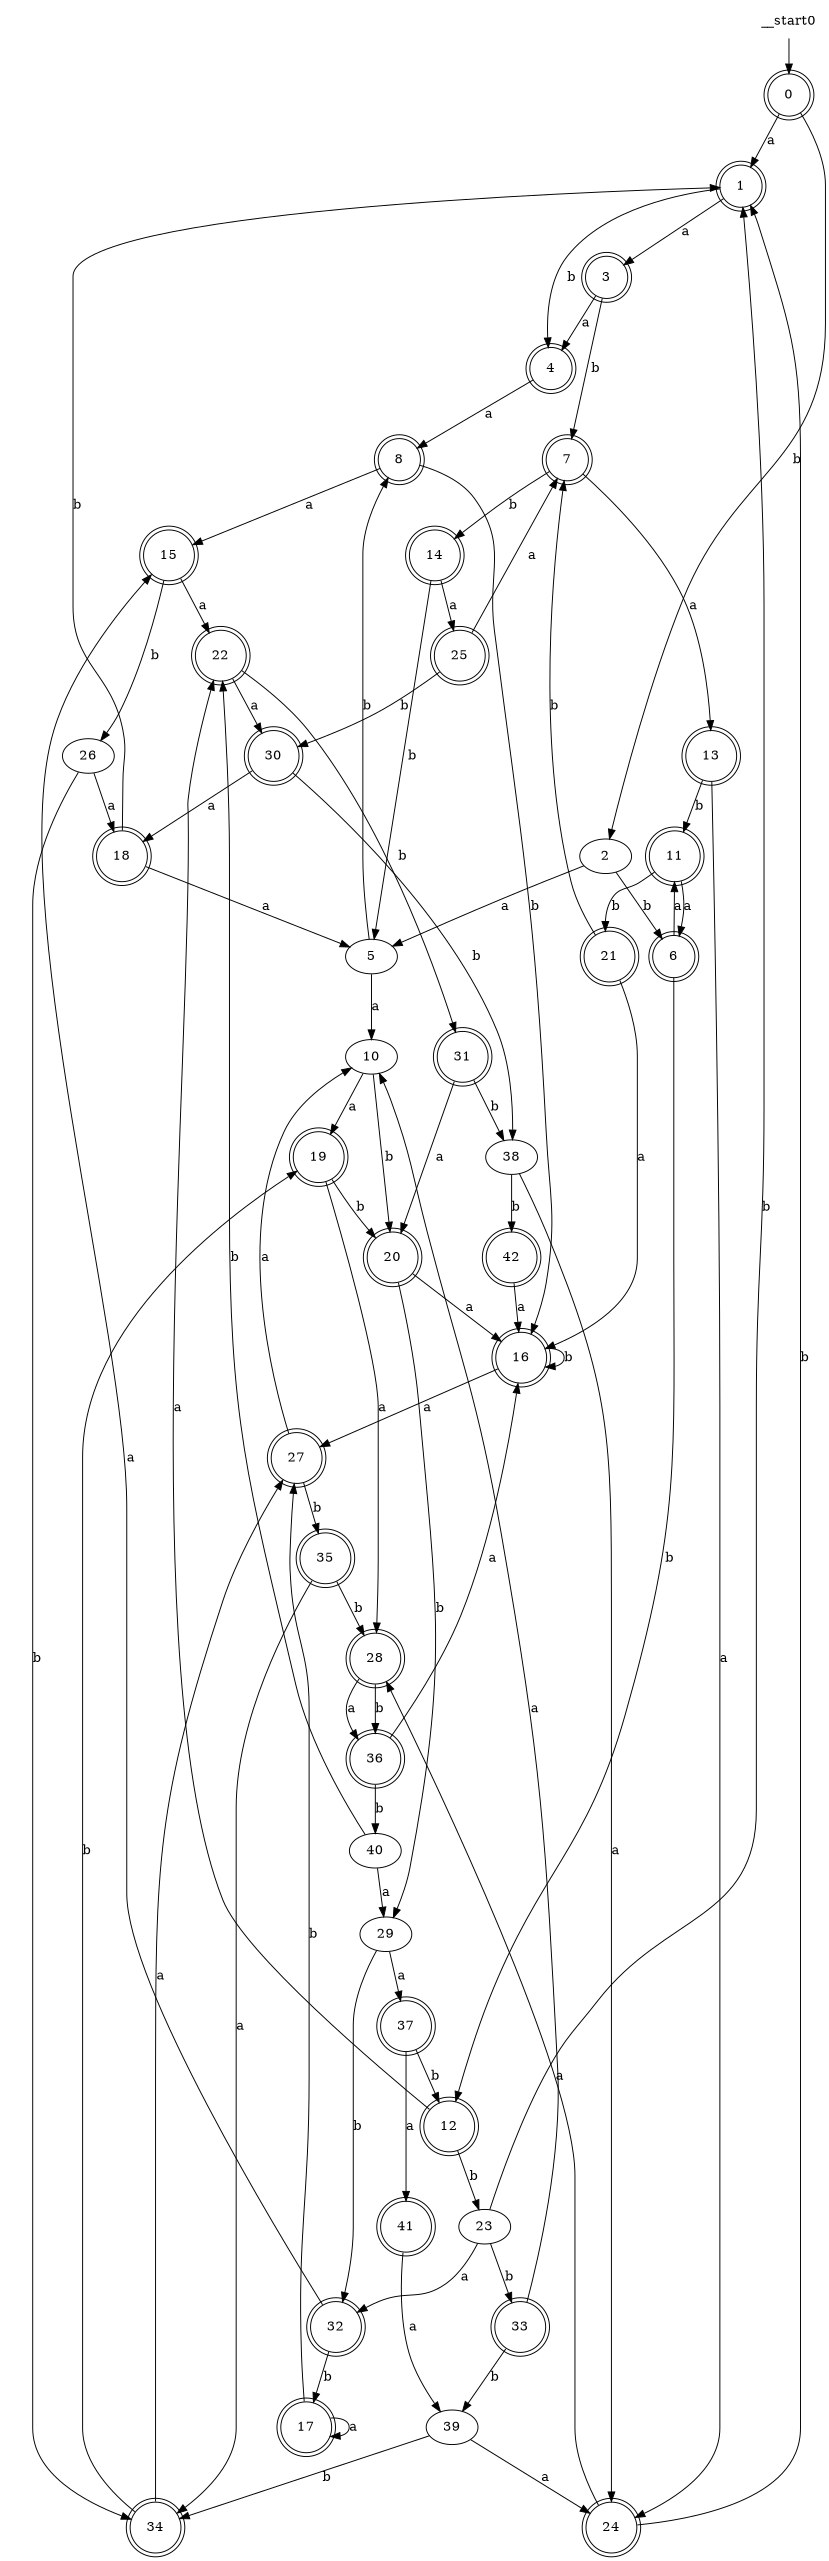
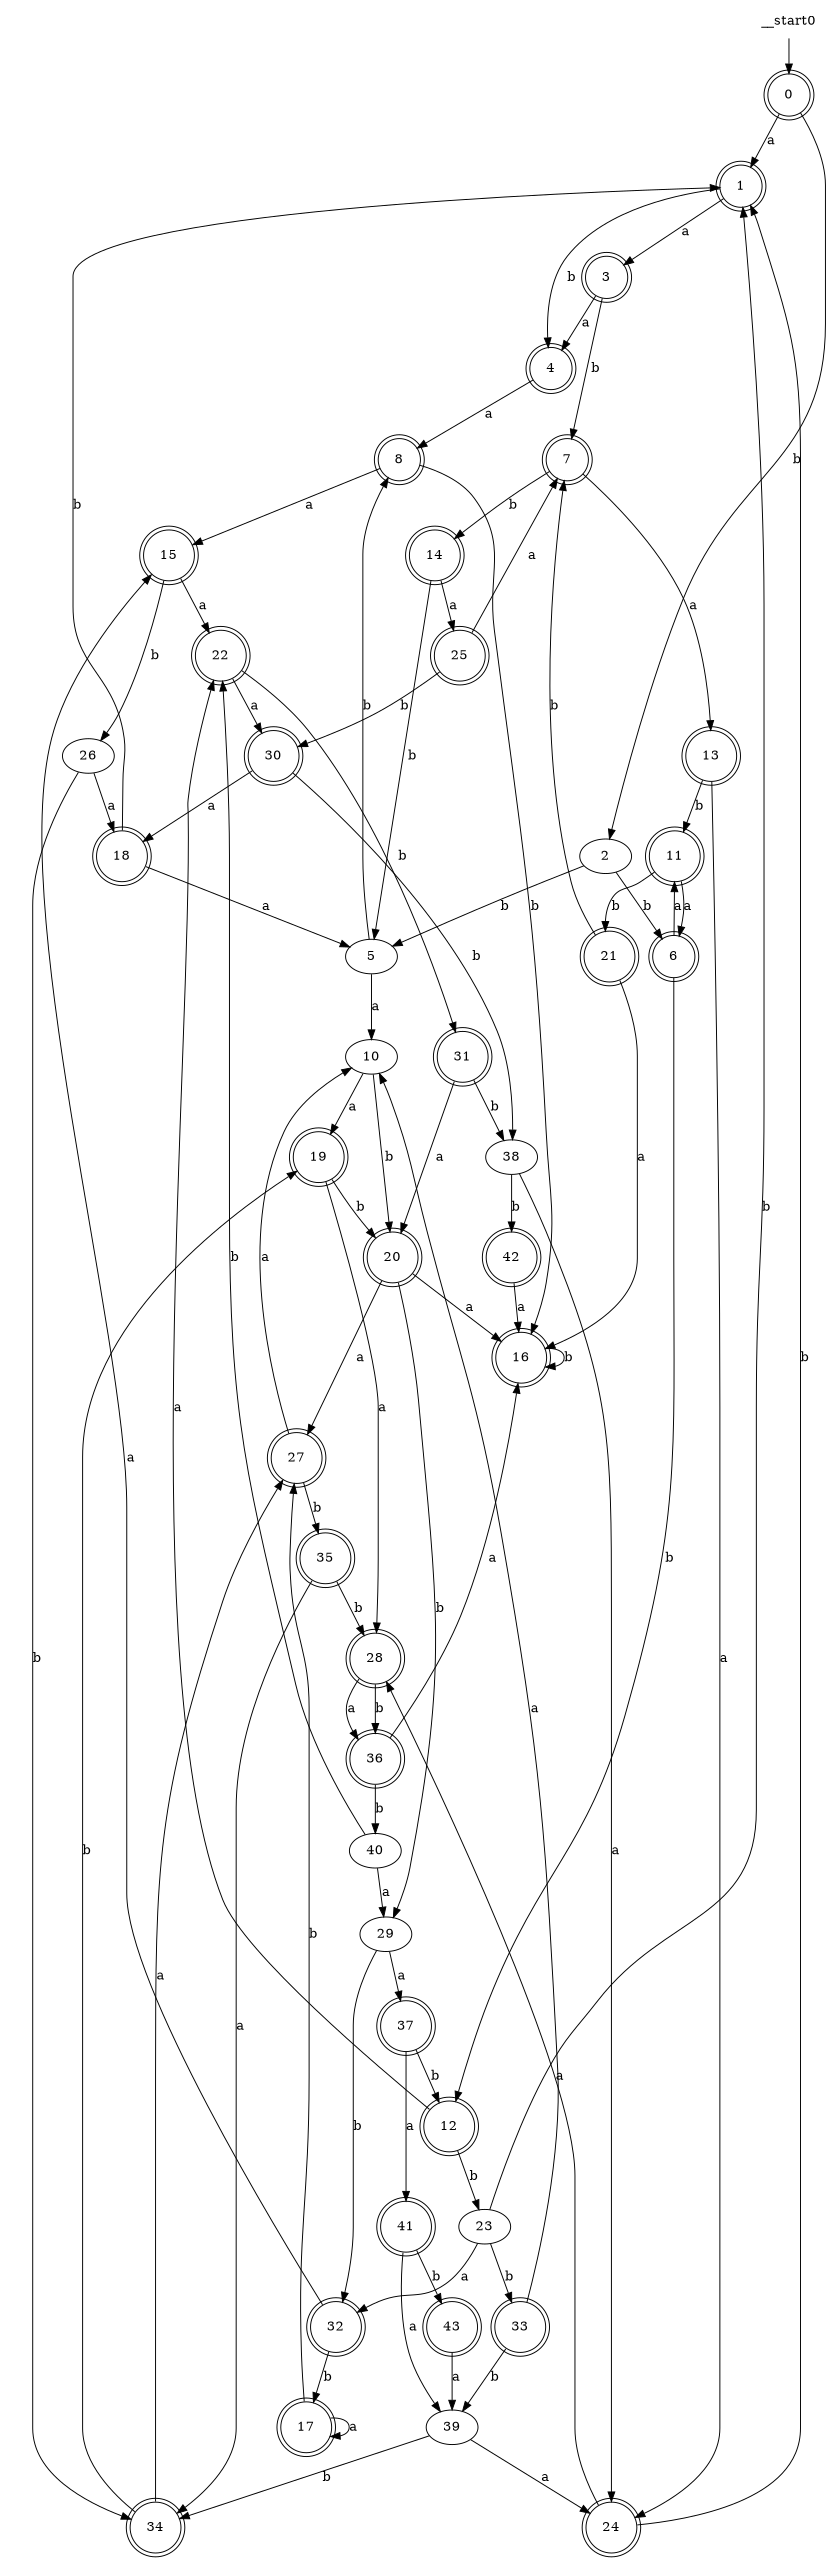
(505, 906) -> (505, 906)
(409, 1408) -> (347, 1353)
none -> (452, 2327)
